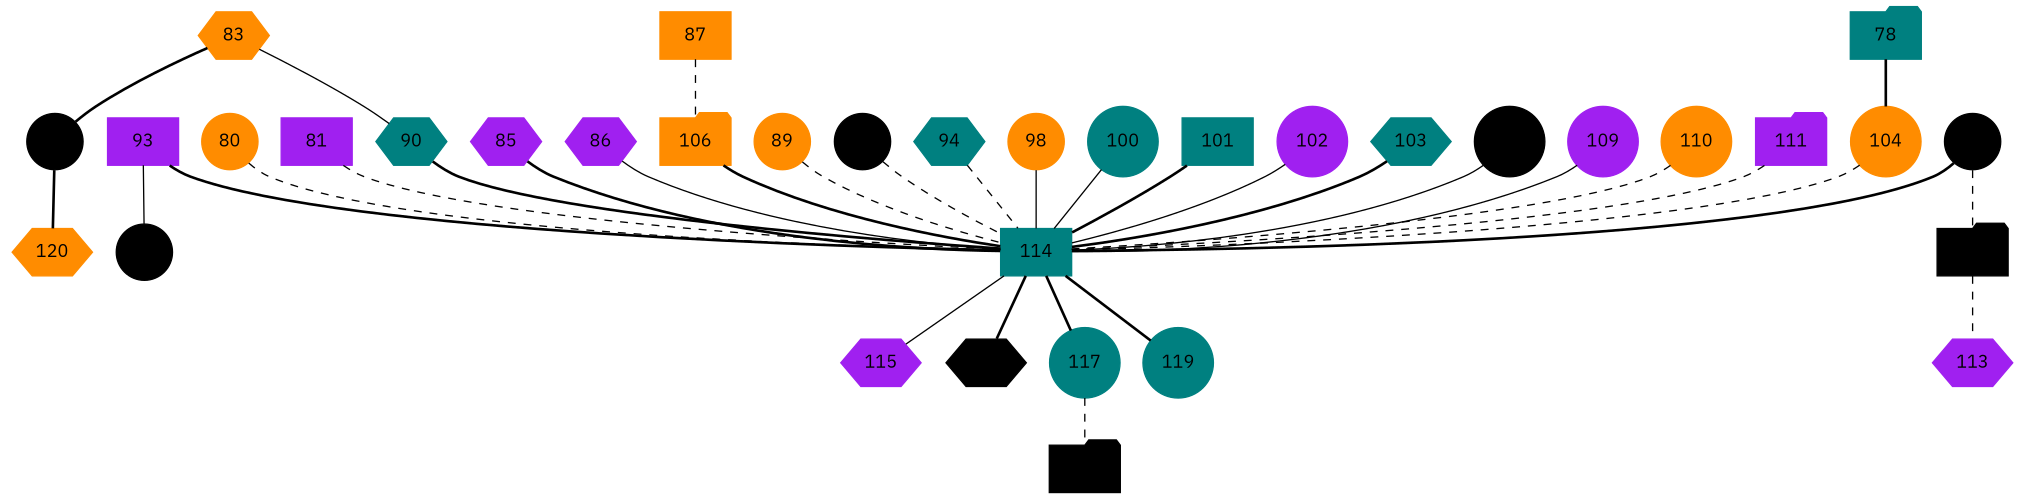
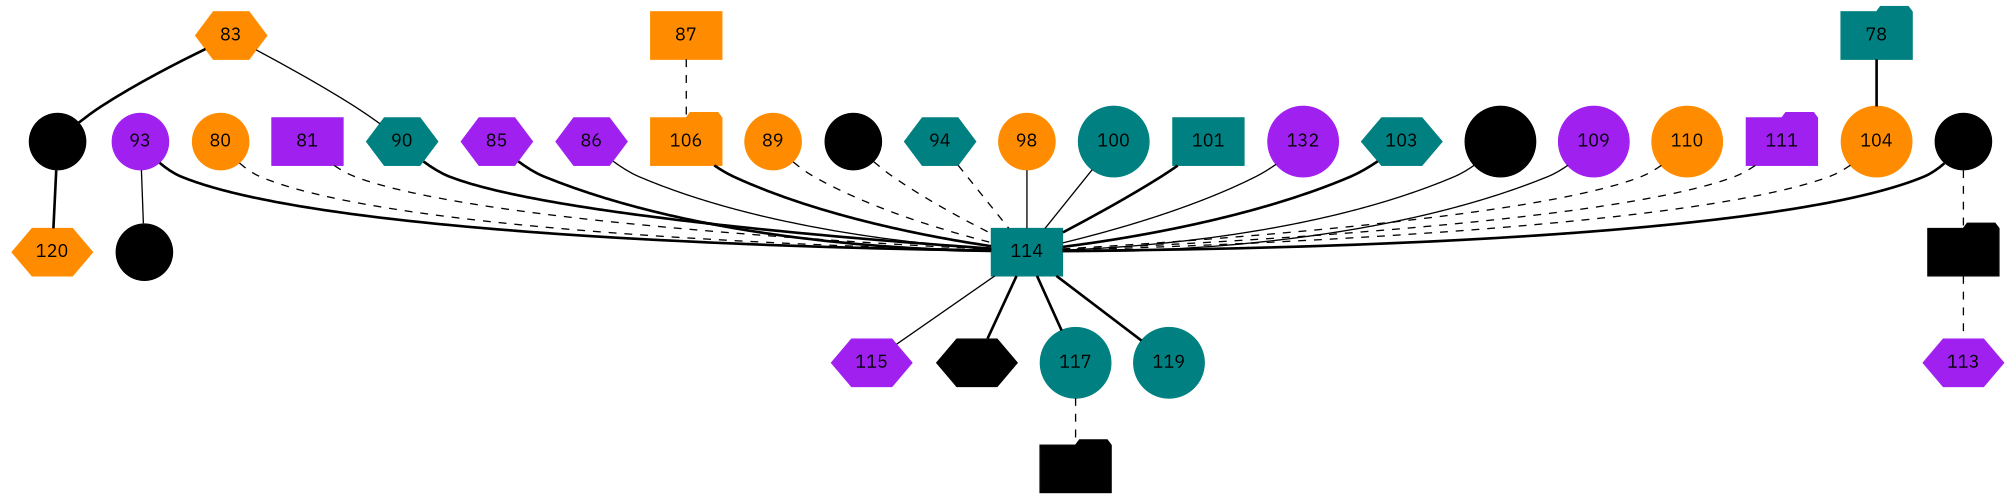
(143, 142) -> (140, 142)
(1312, 142) -> (1303, 142)
